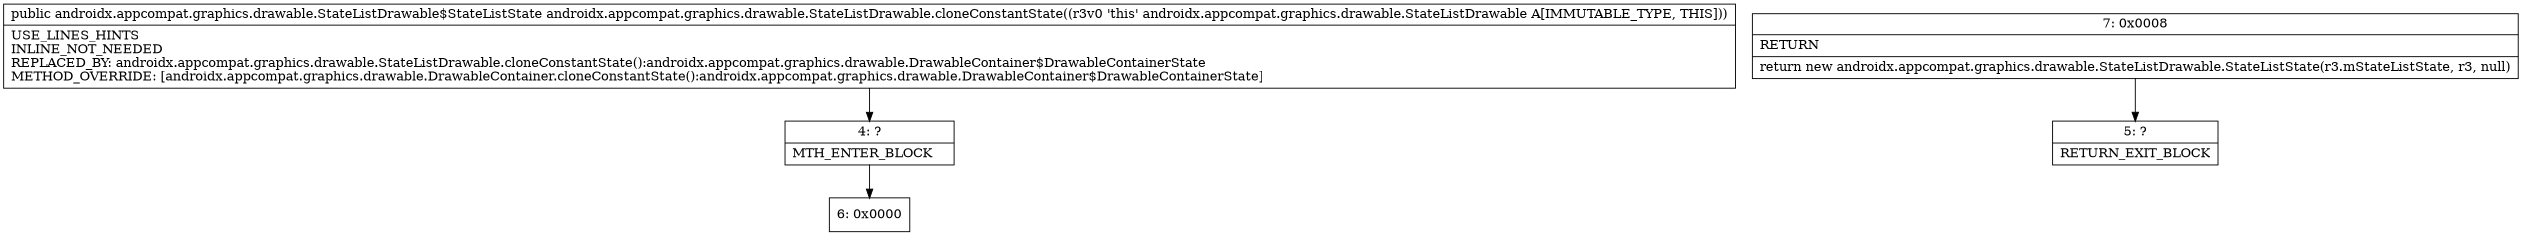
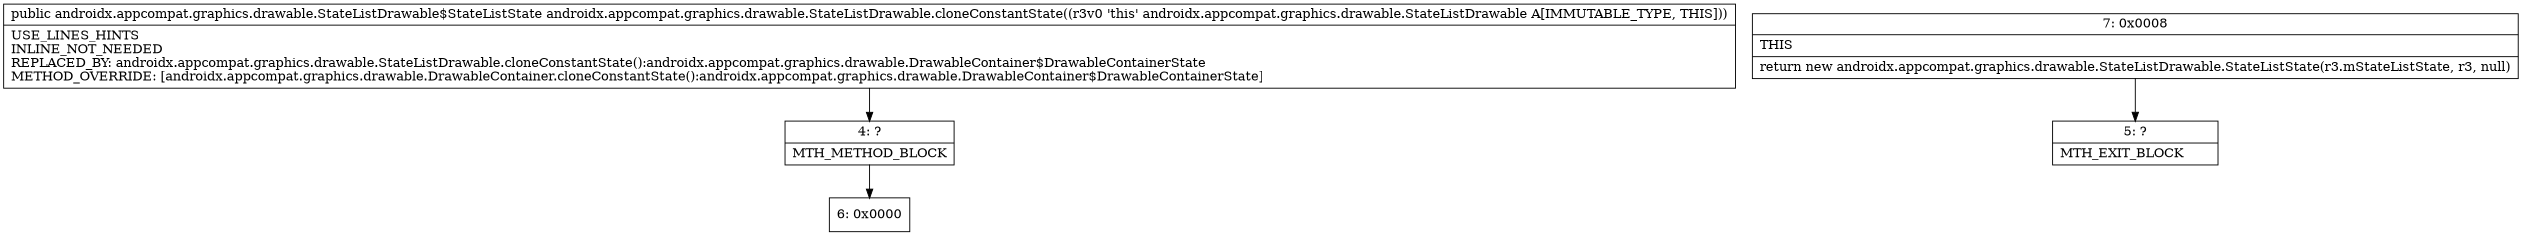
(1789, 45) -> (1777, 45)
(863, 154) -> (870, 154)
(2135, 154) -> (2122, 154)
